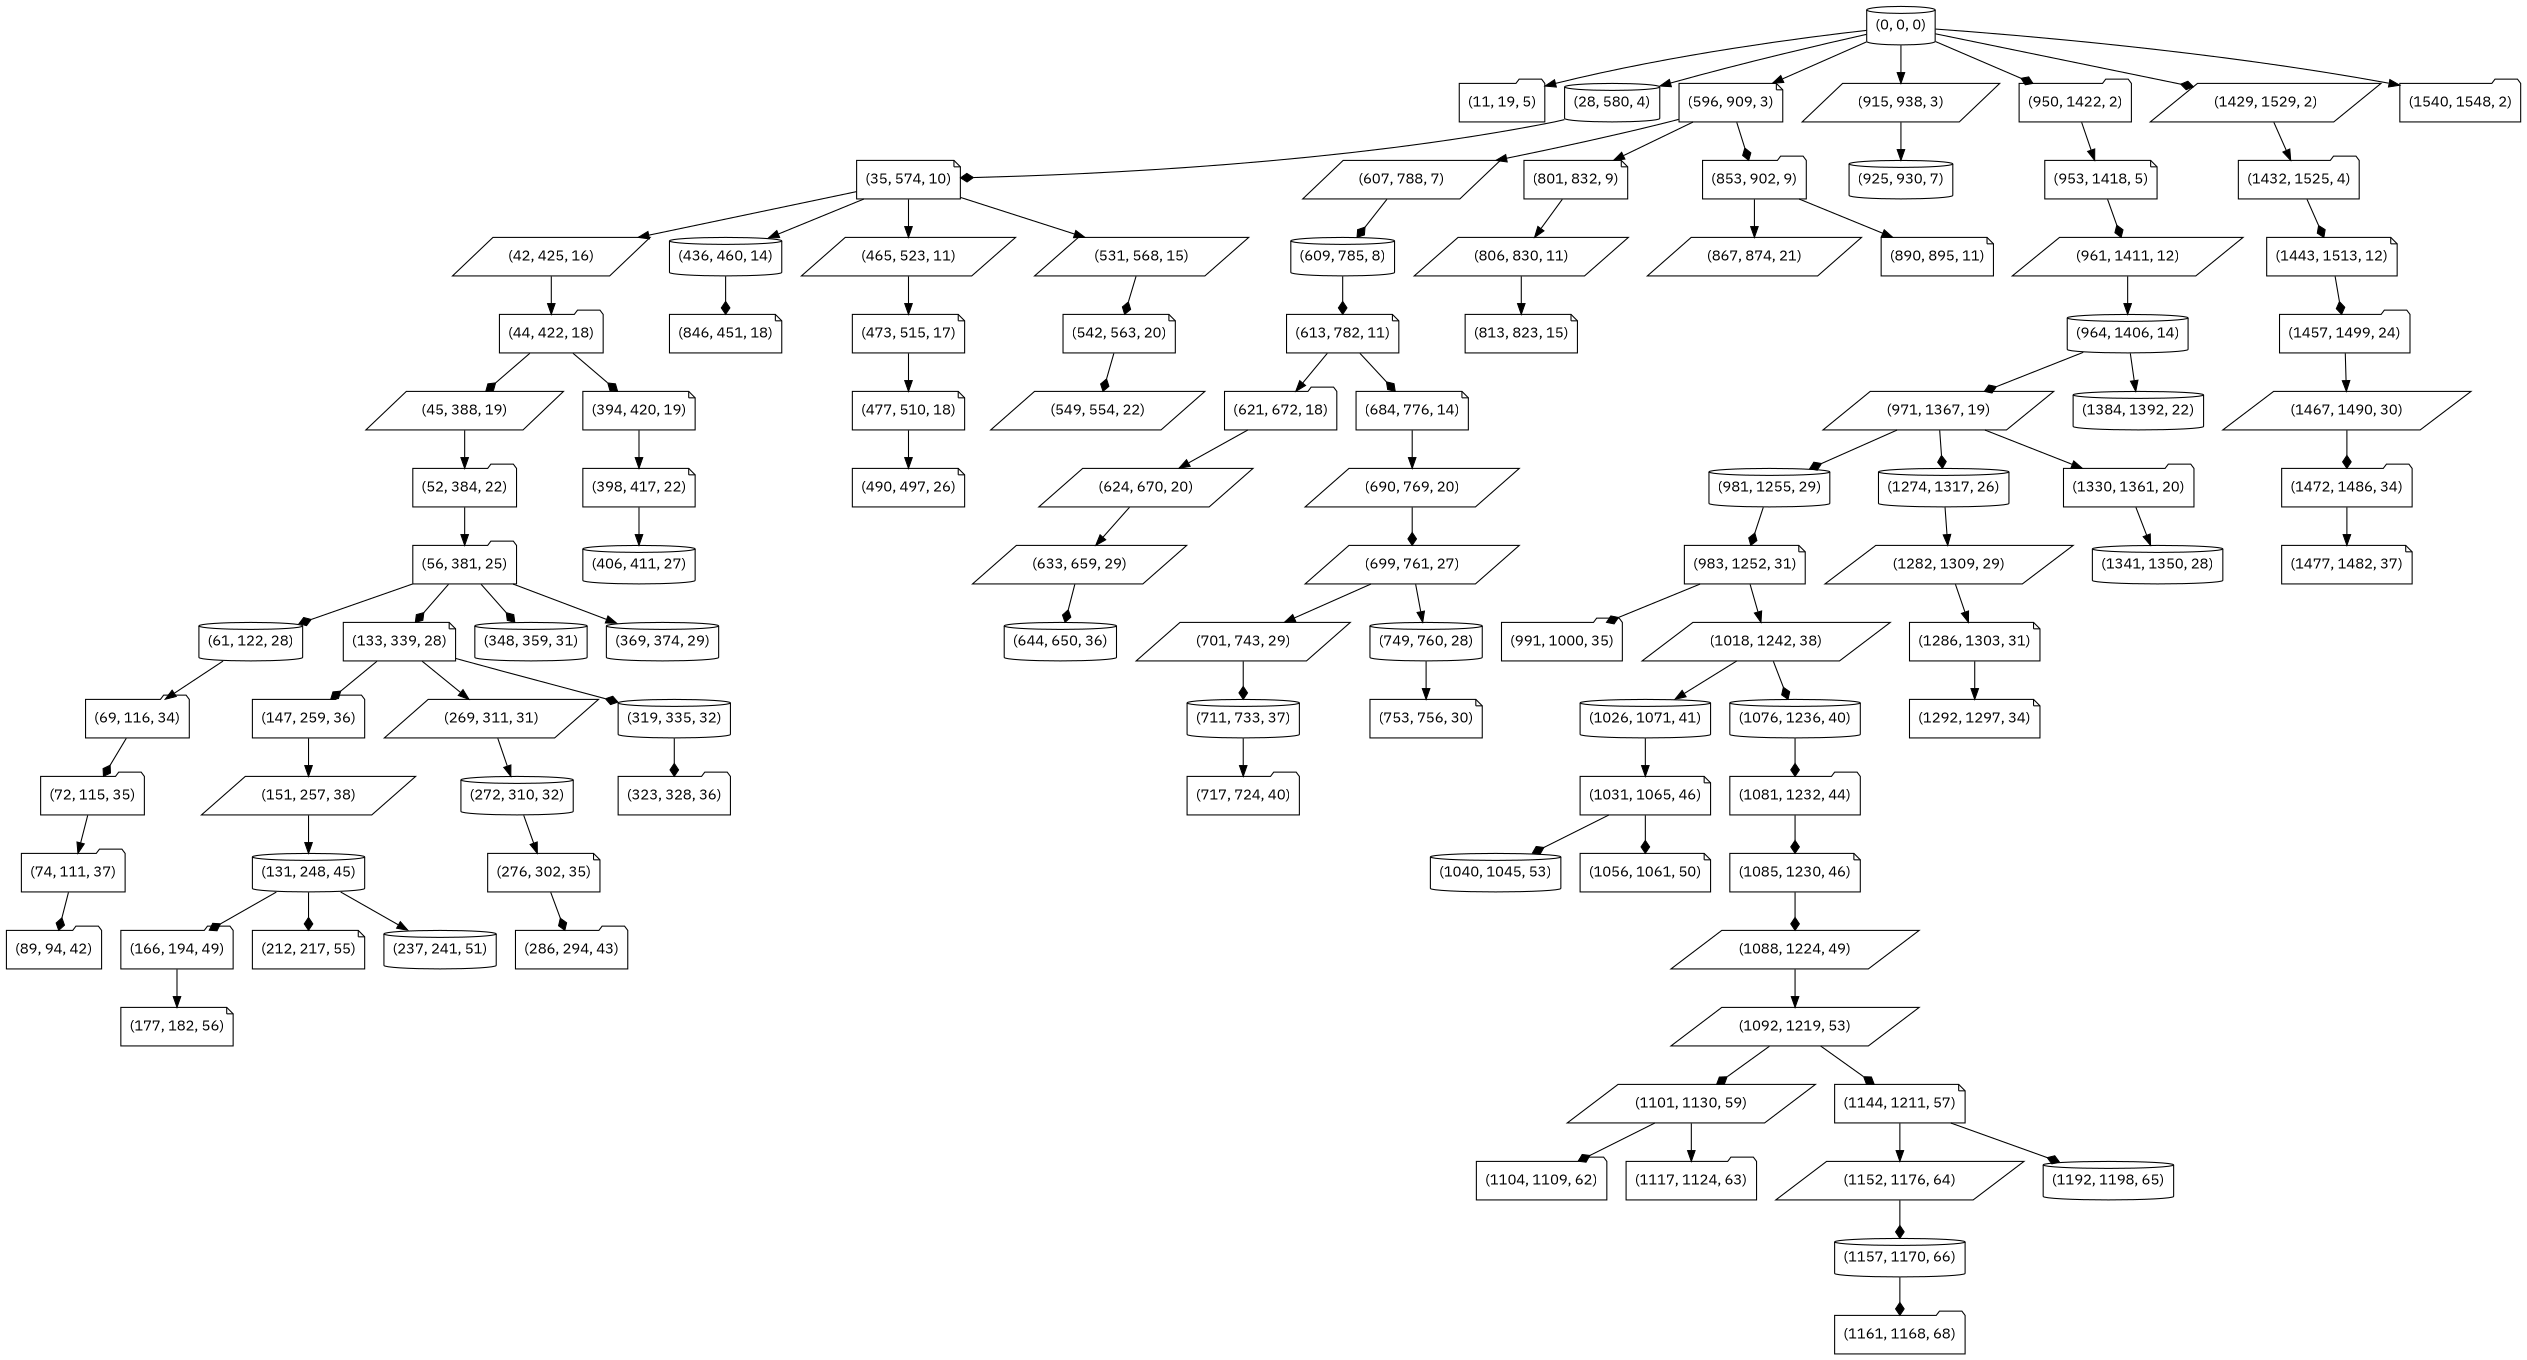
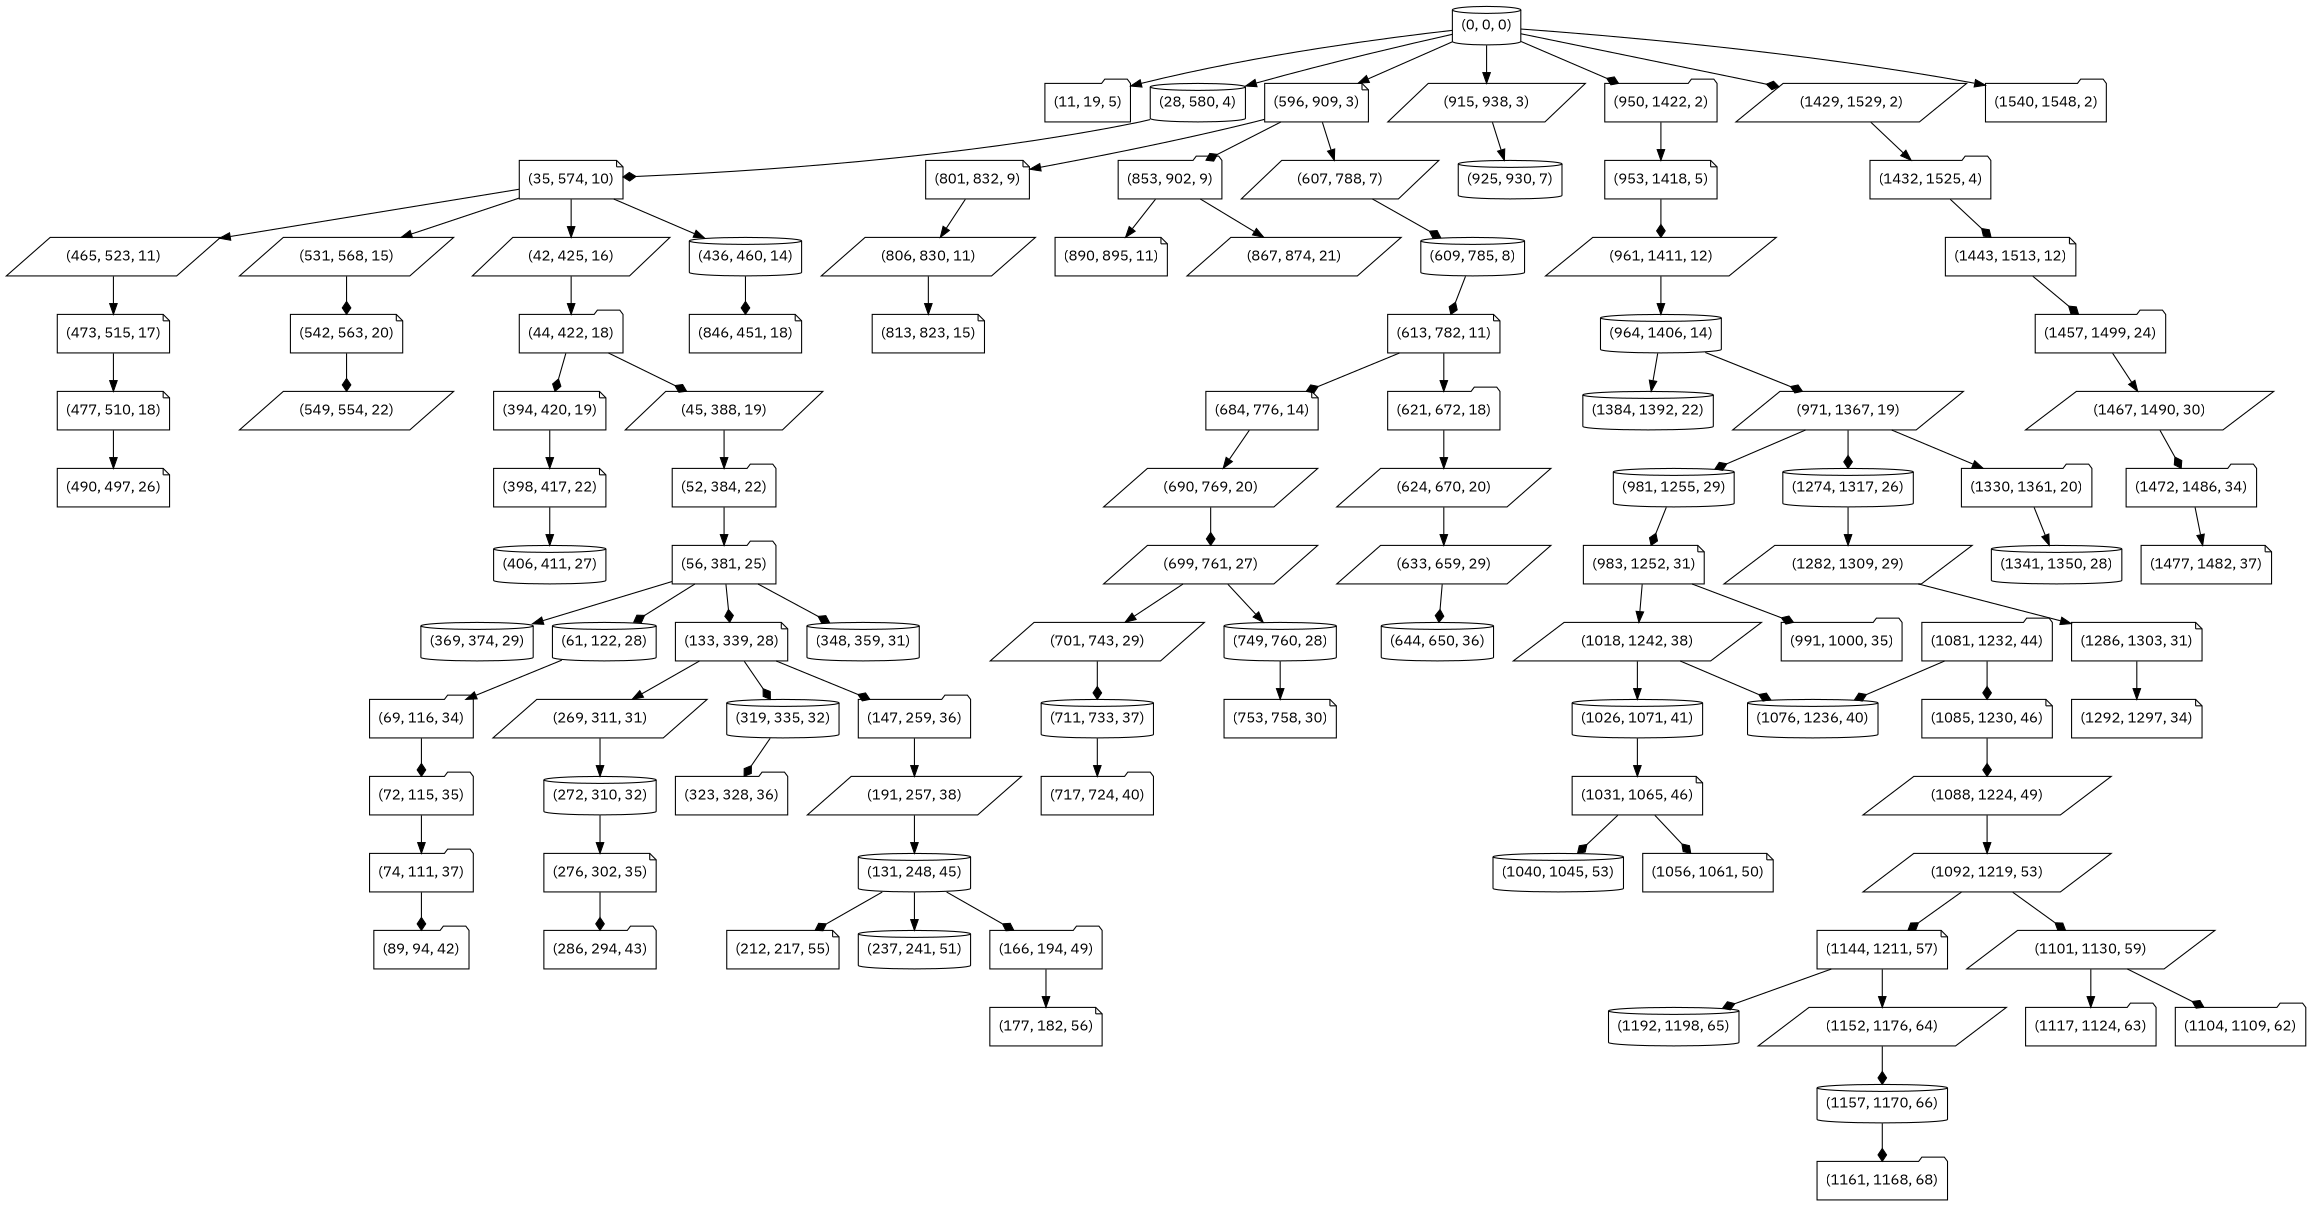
(1426, 719) -> (1280, 719)
(1795, 751) -> (1906, 678)
(309, 796) -> (914, 796)
